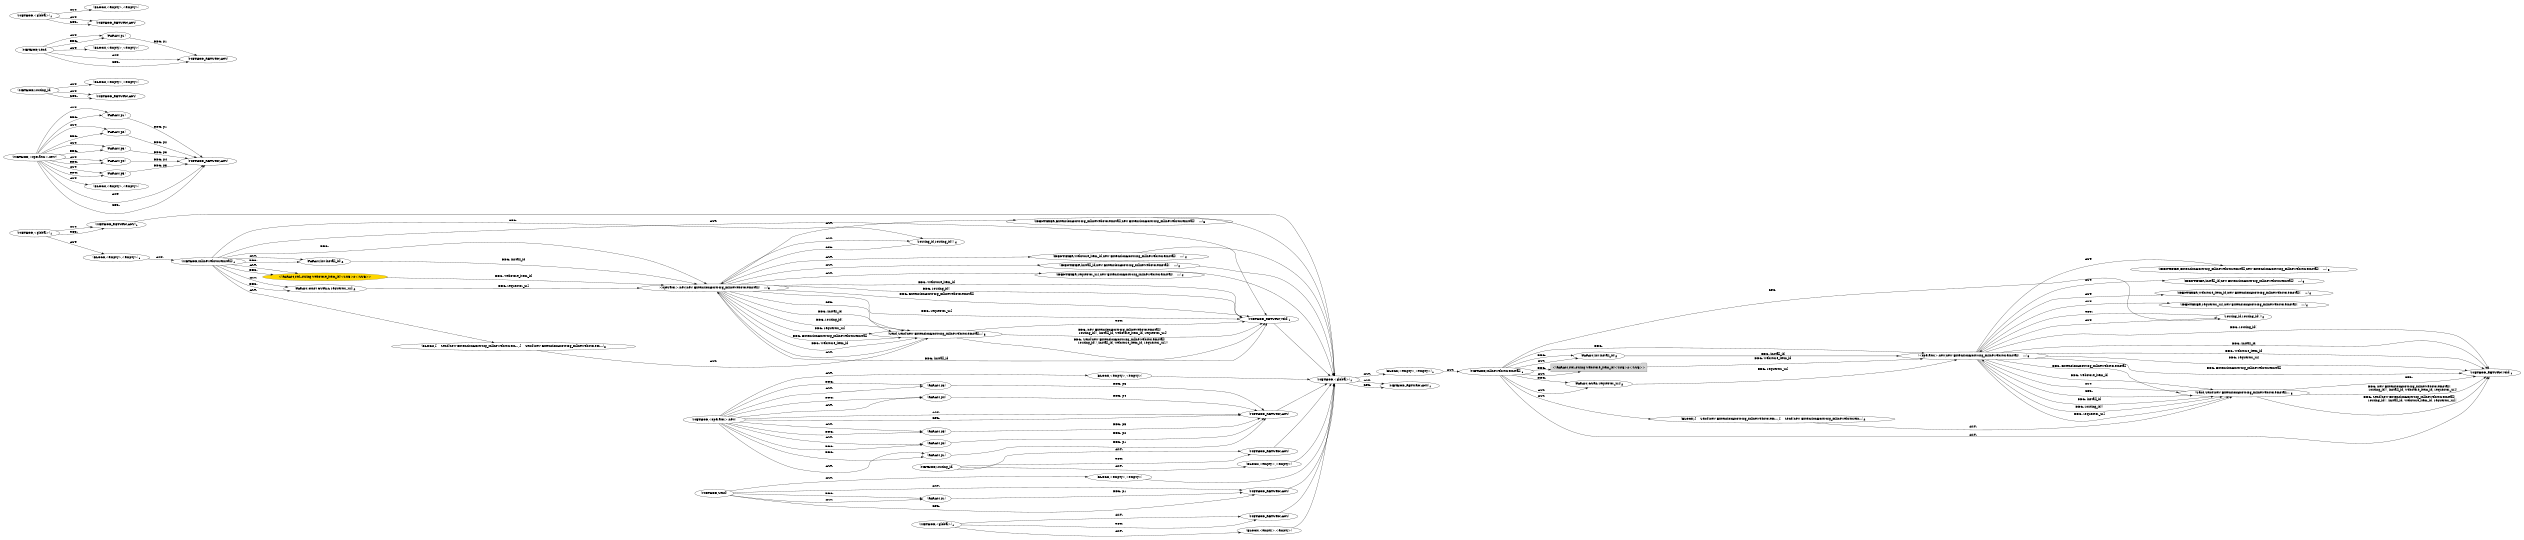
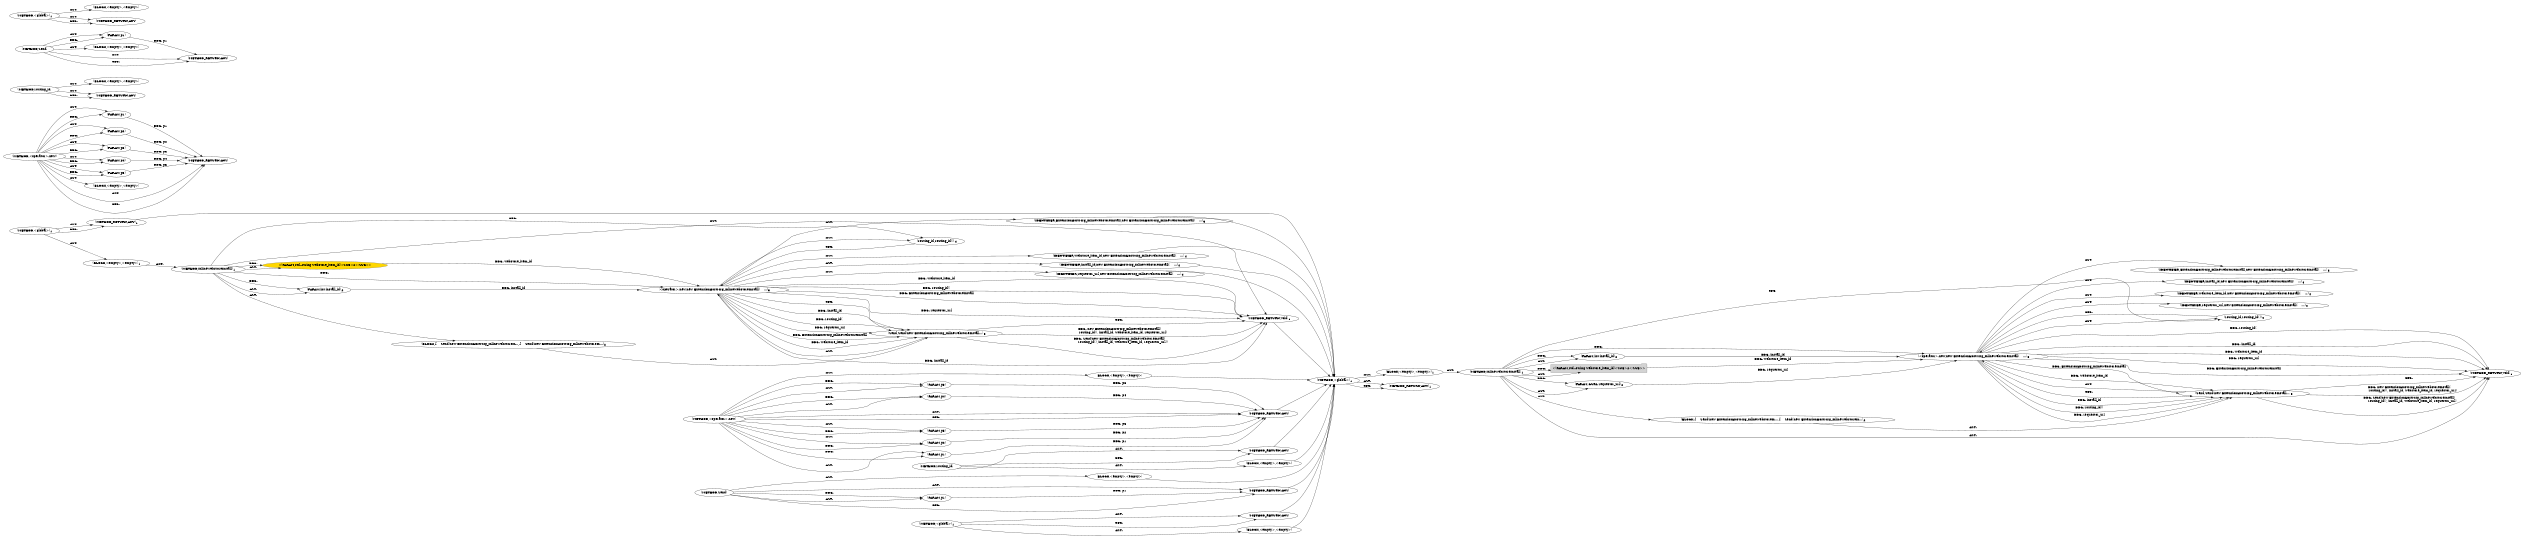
(325, 289) -> none
